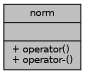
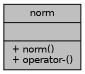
(41, 50) -> (33, 50)
